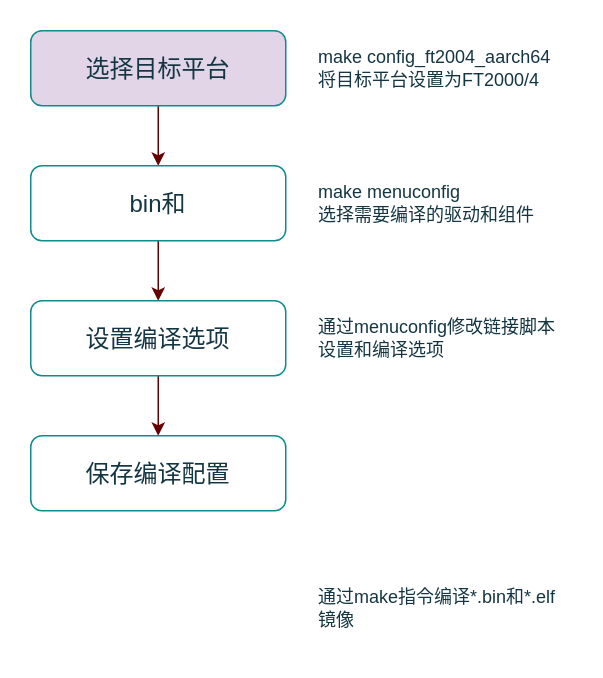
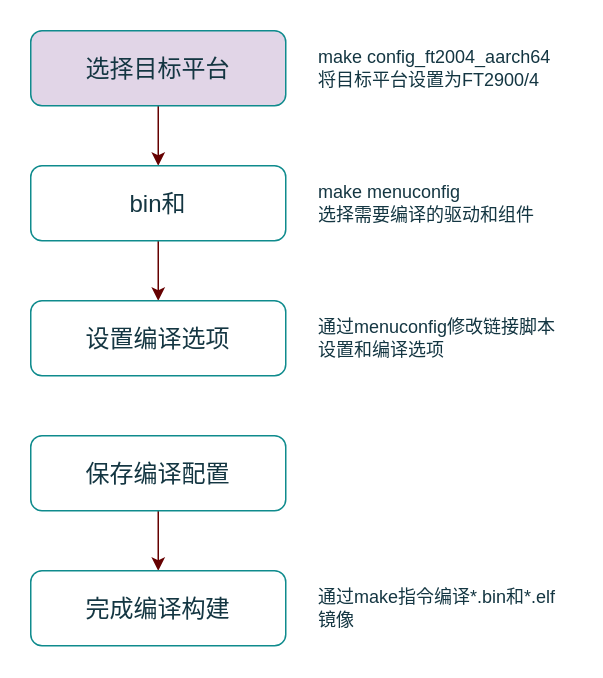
(445, 68) -> (445, 68)
(158, 401) -> none
none -> (158, 536)
none -> (158, 608)
